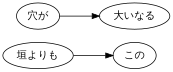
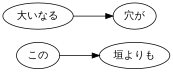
(76, 16) -> (89, 16)
(89, 56) -> (76, 56)
